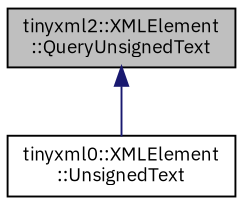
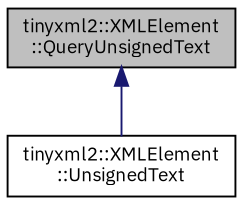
(122, 166) -> (122, 166)
